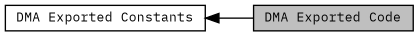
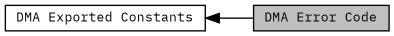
(333, 18) -> (321, 18)
